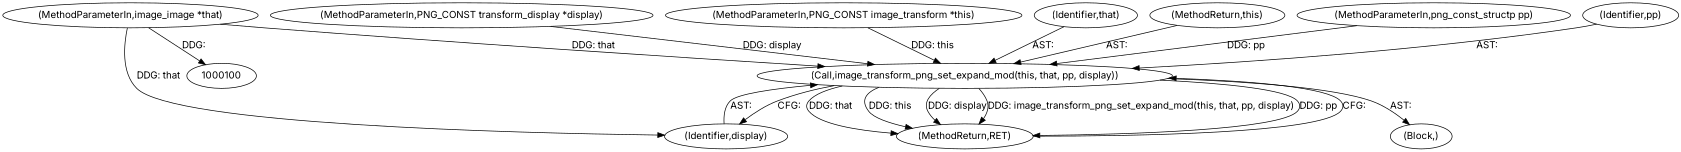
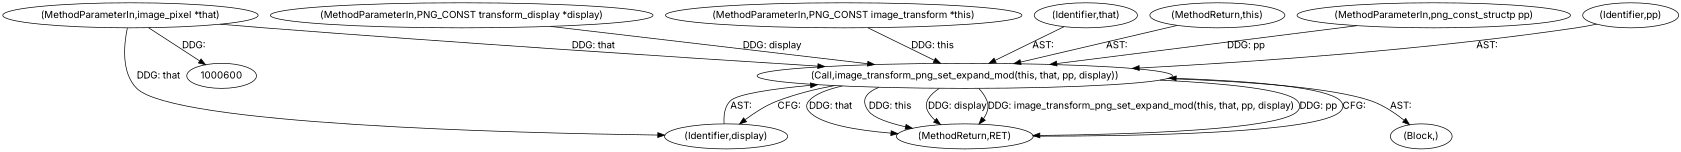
(130, 15) -> (130, 15)
(222, 76) -> (222, 76)
